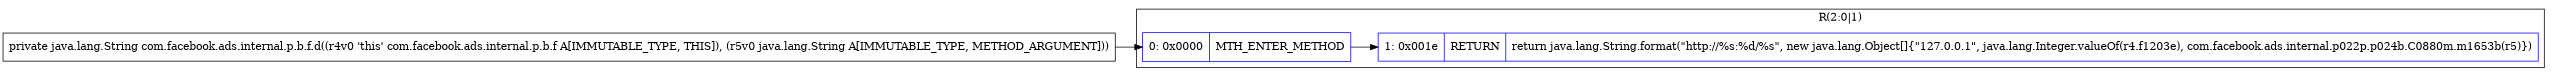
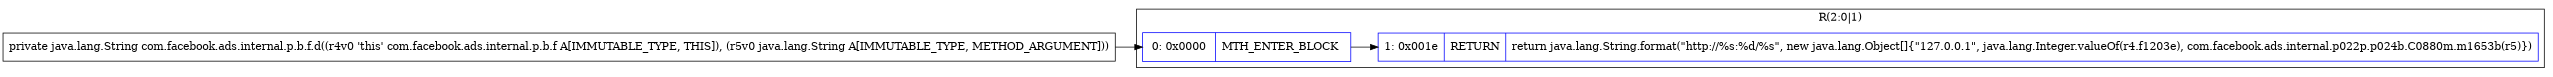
(1280, 47) -> (1280, 47)
